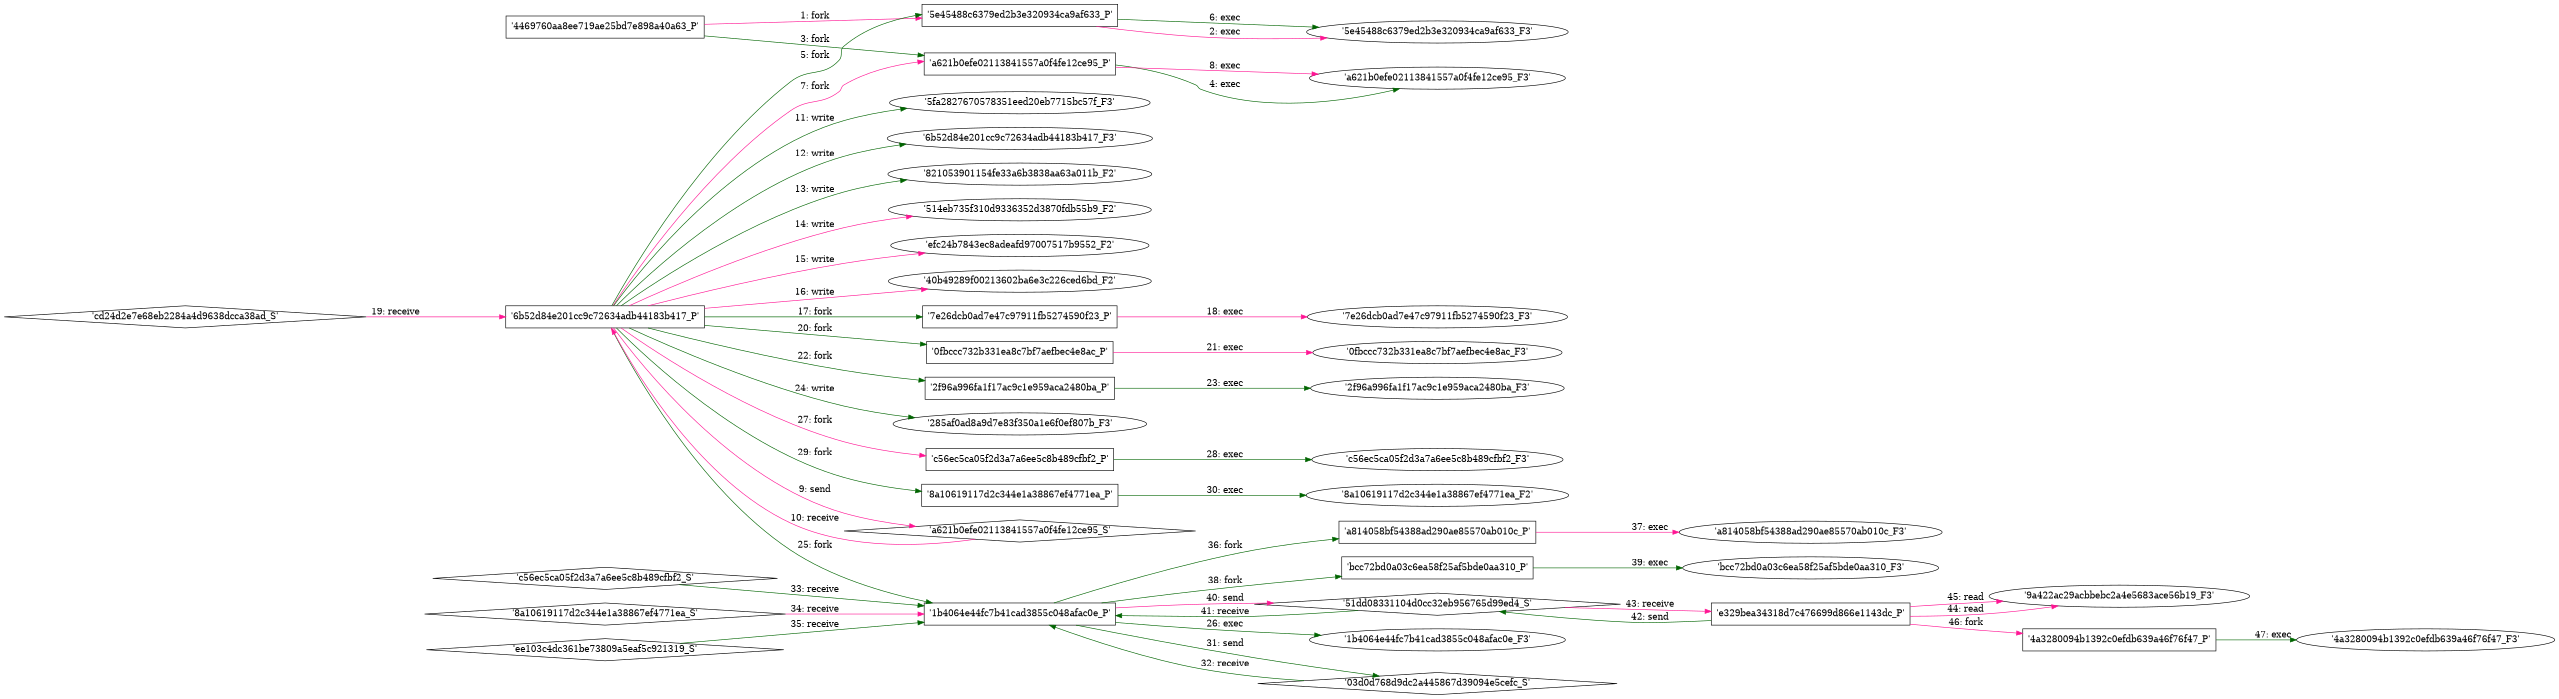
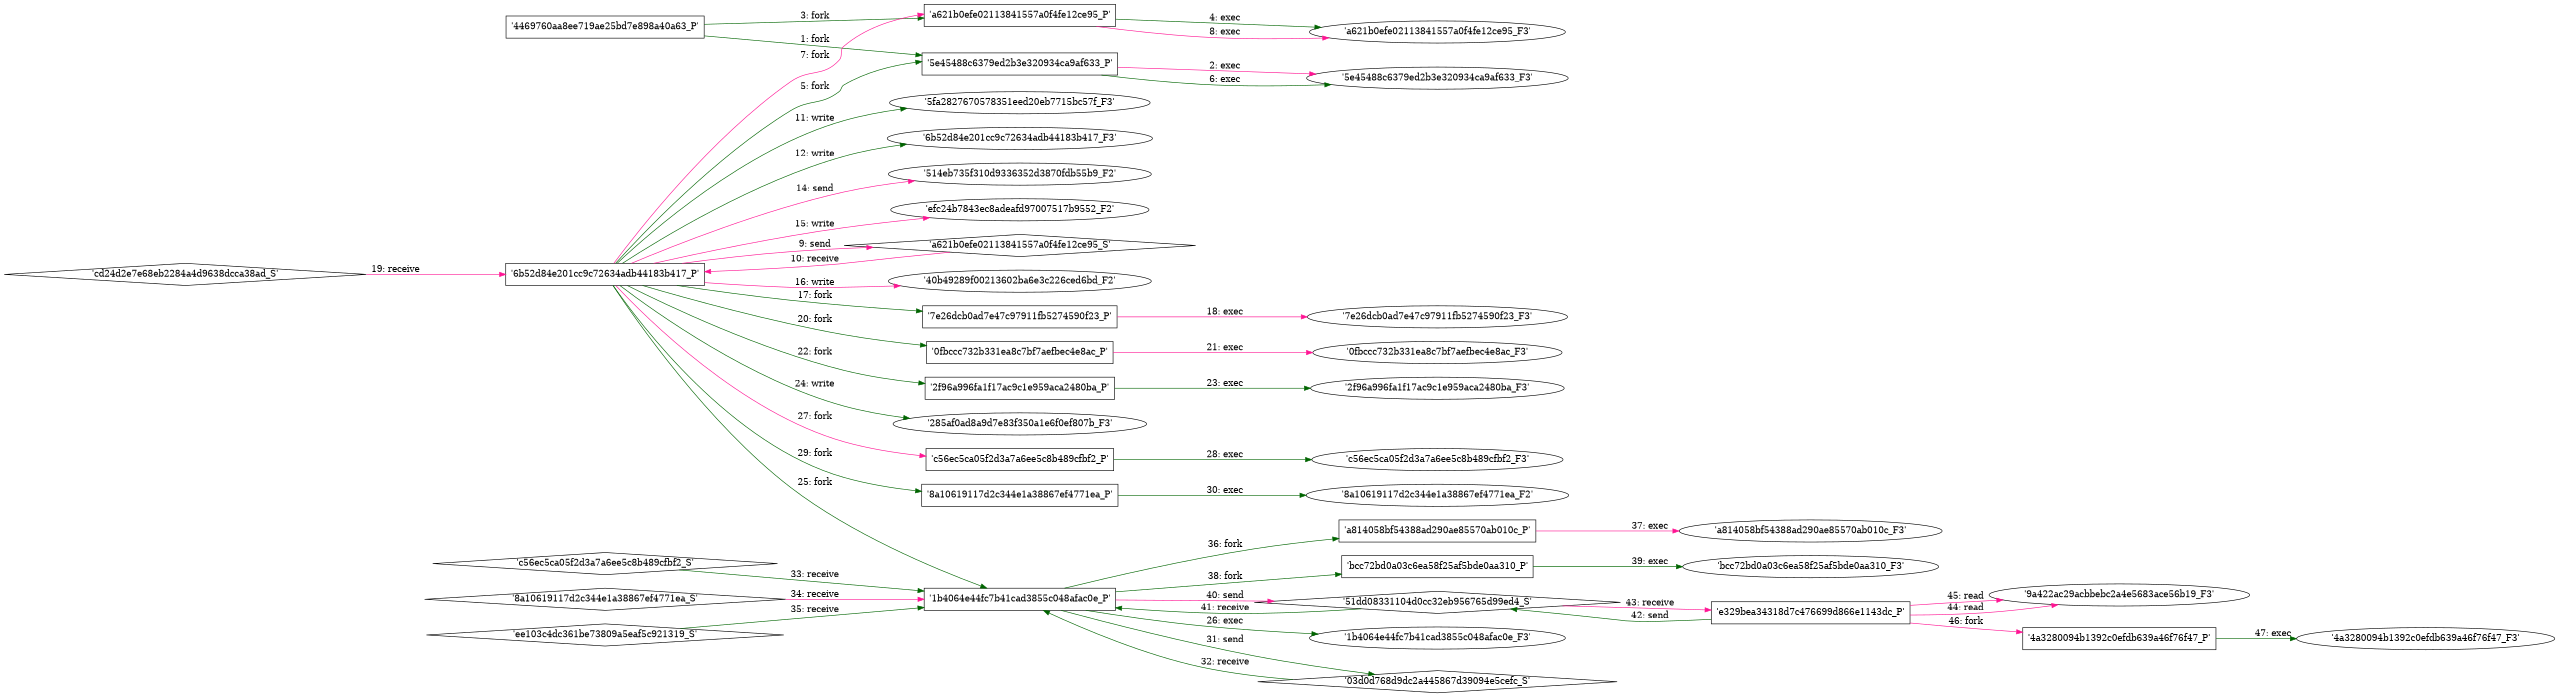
(810, 21) -> (810, 45)
(1020, 174) -> none
(815, 225) -> (815, 189)
